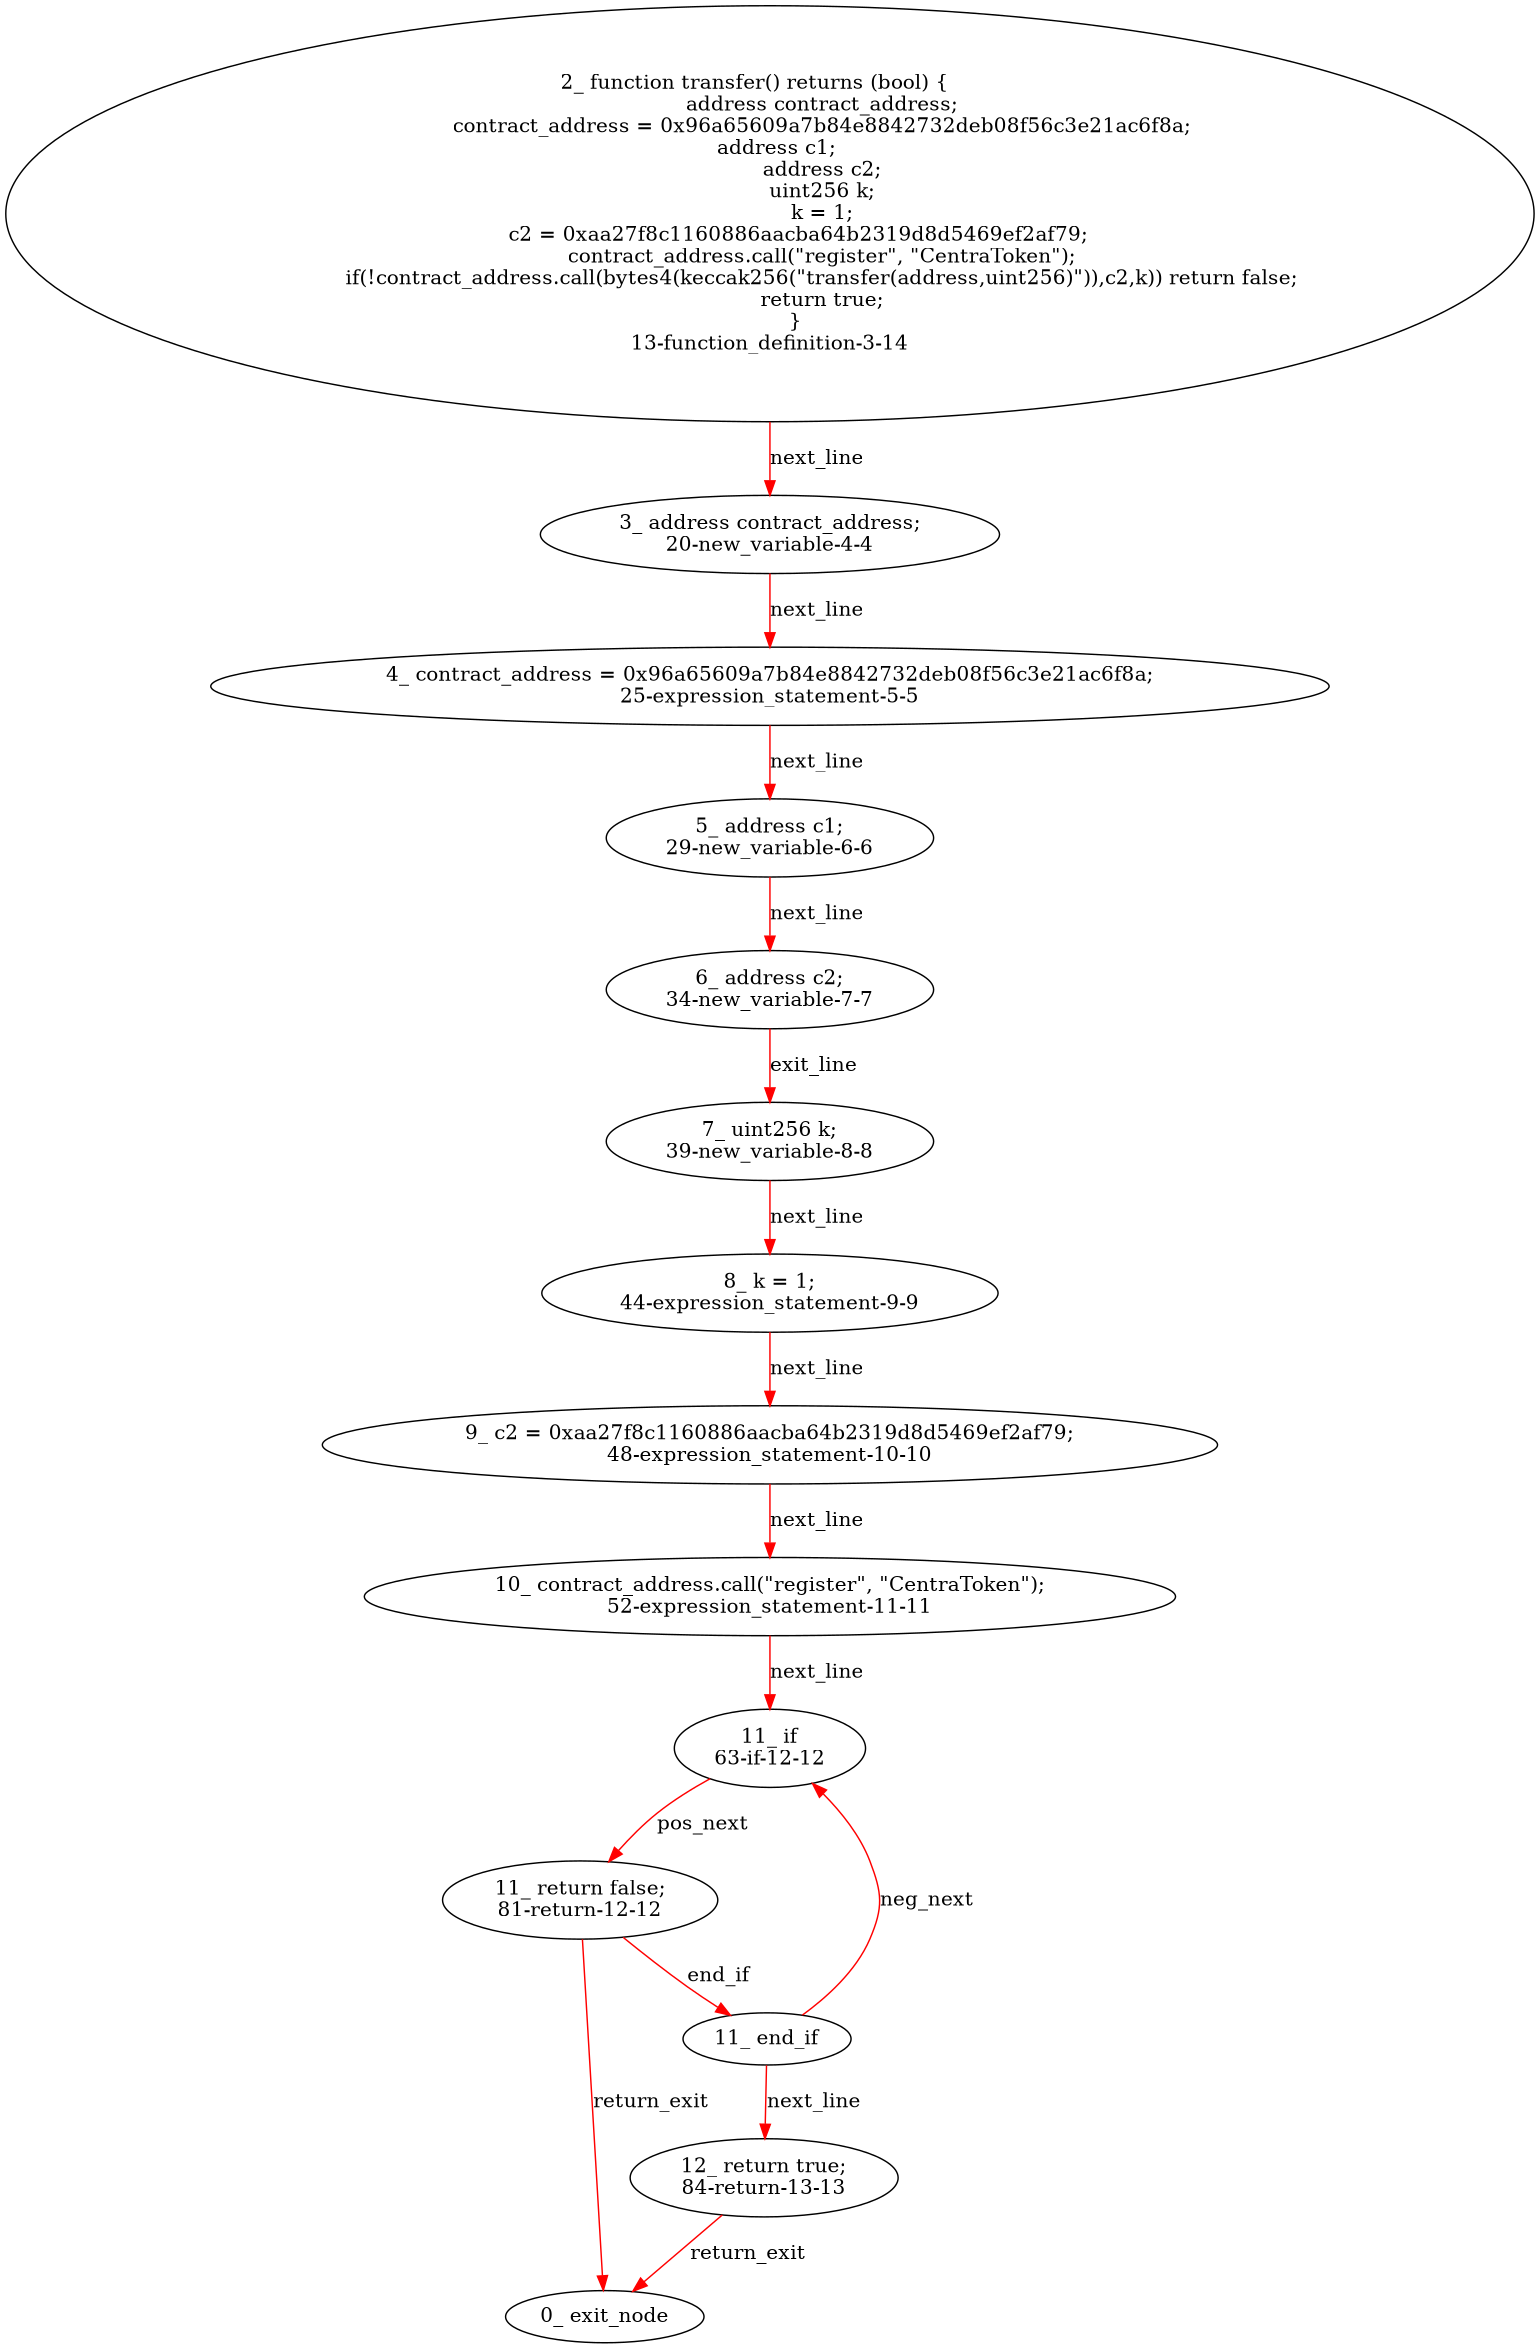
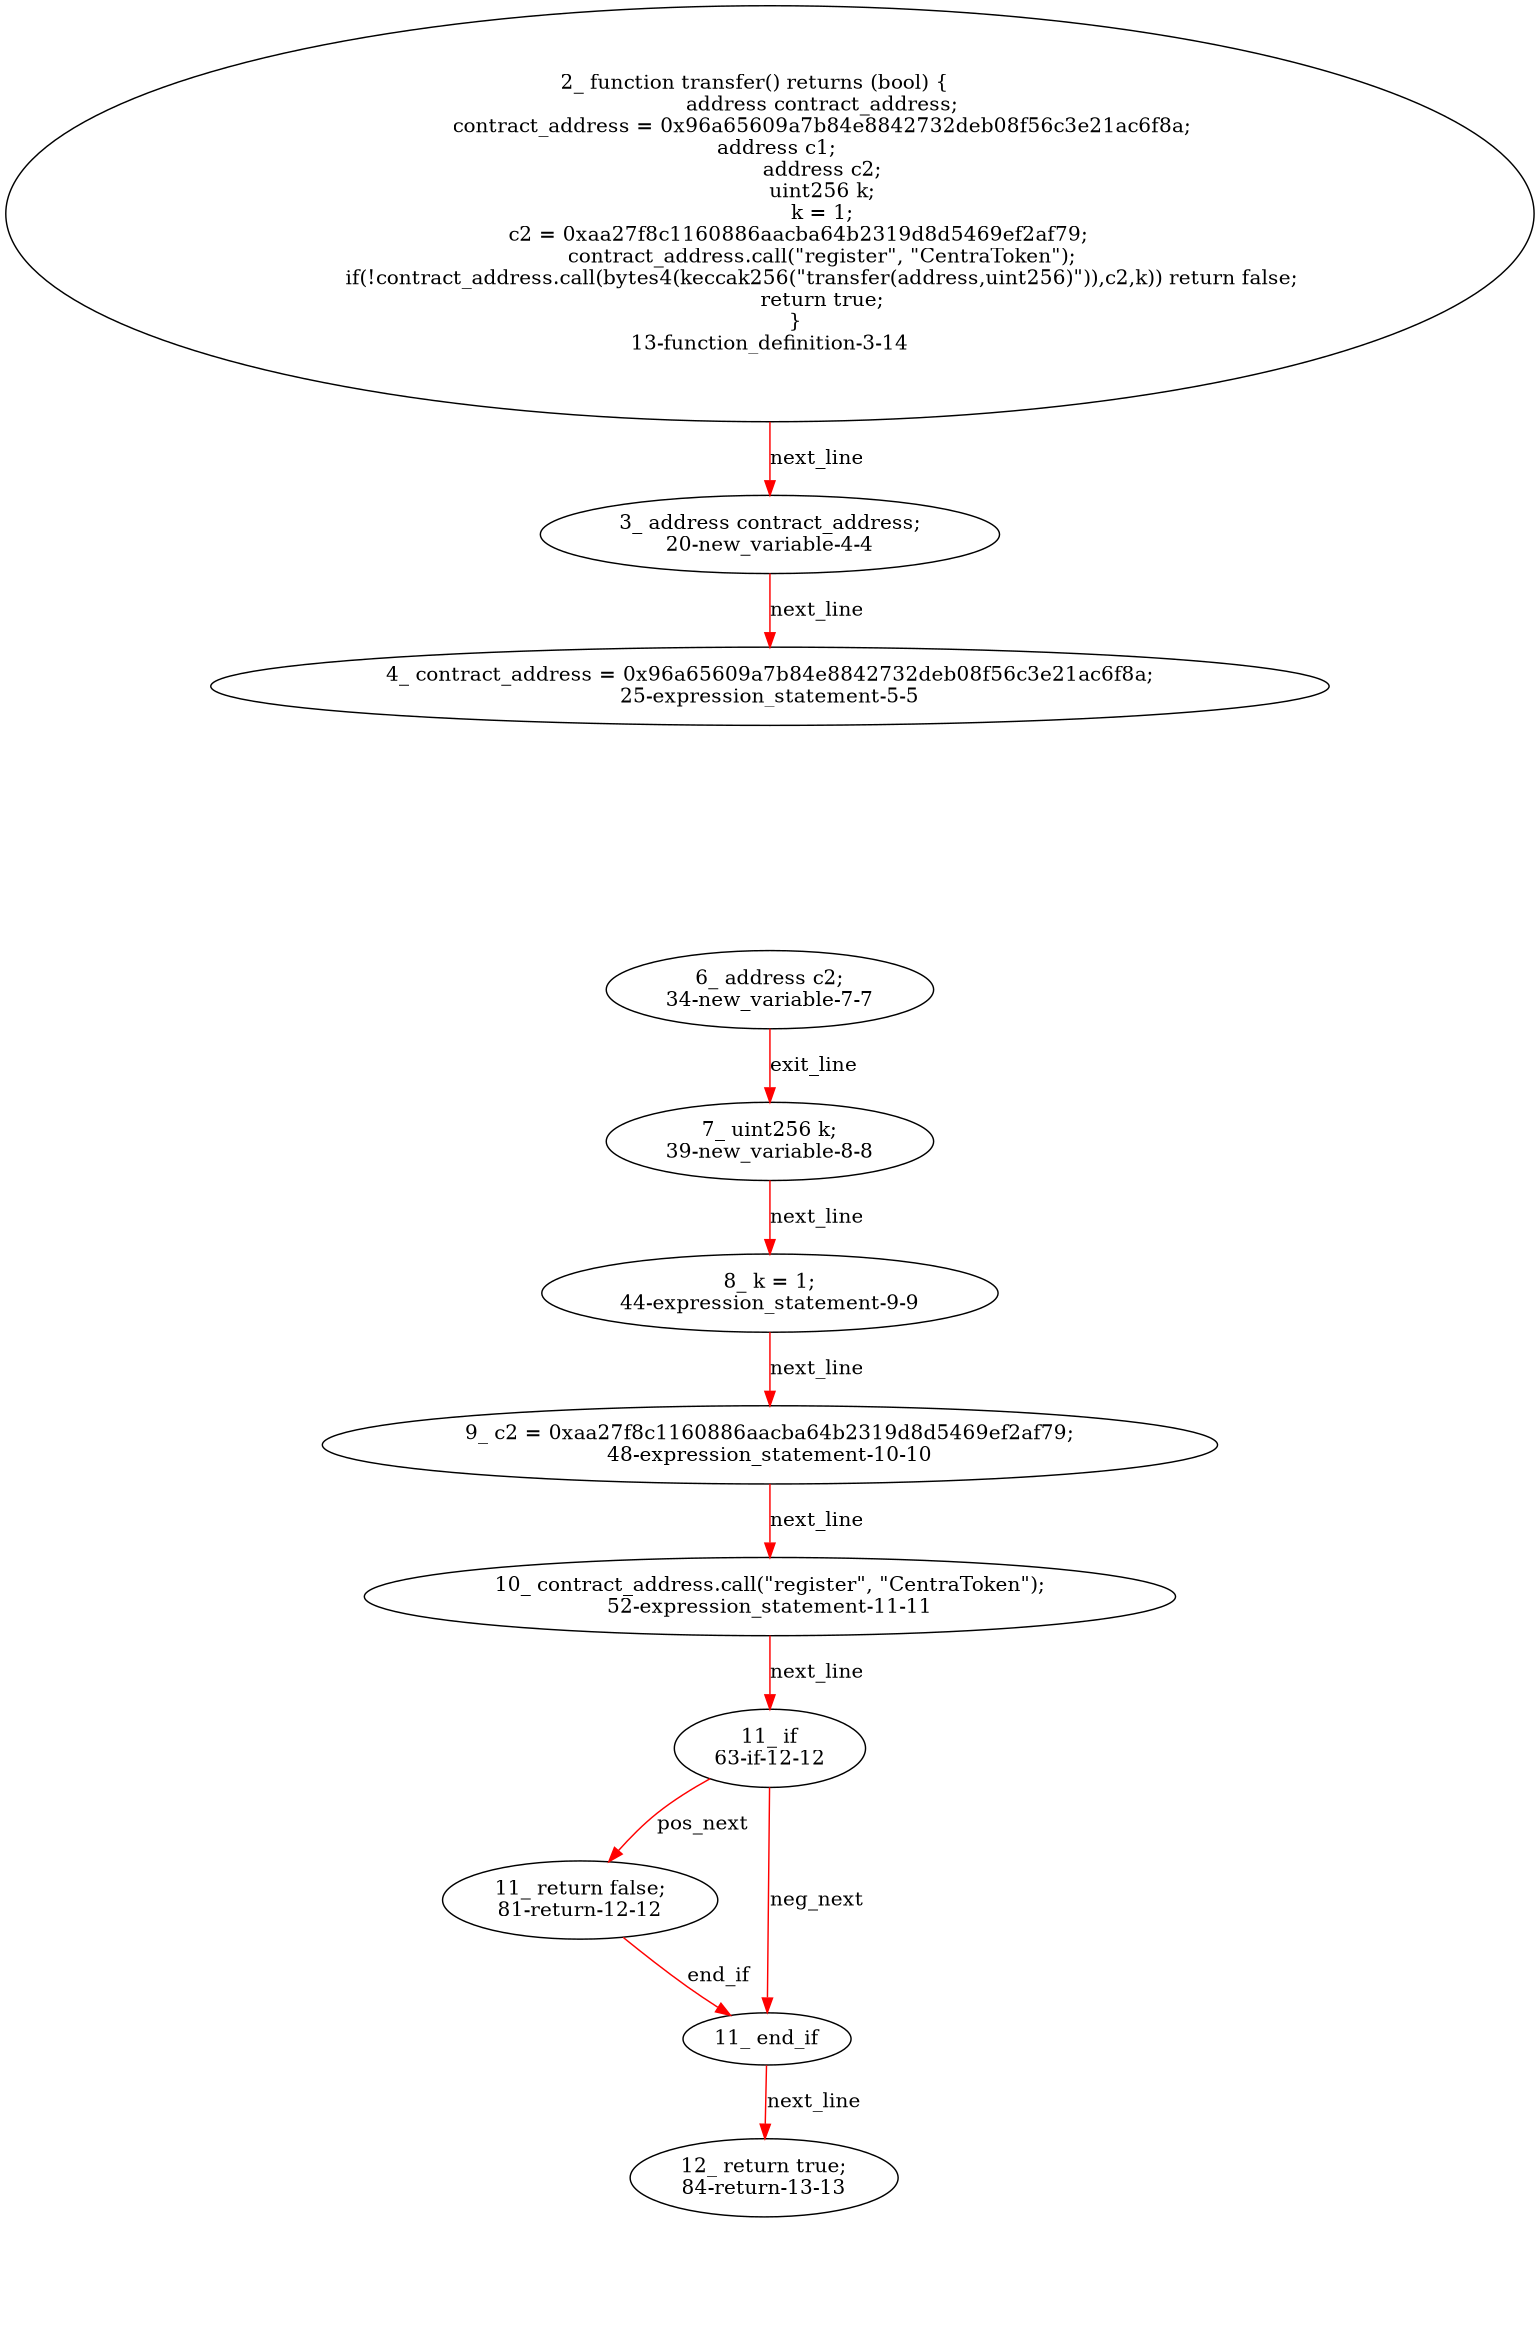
(770, 838) -> none
(879, 1910) -> (769, 1892)
(605, 2317) -> none
